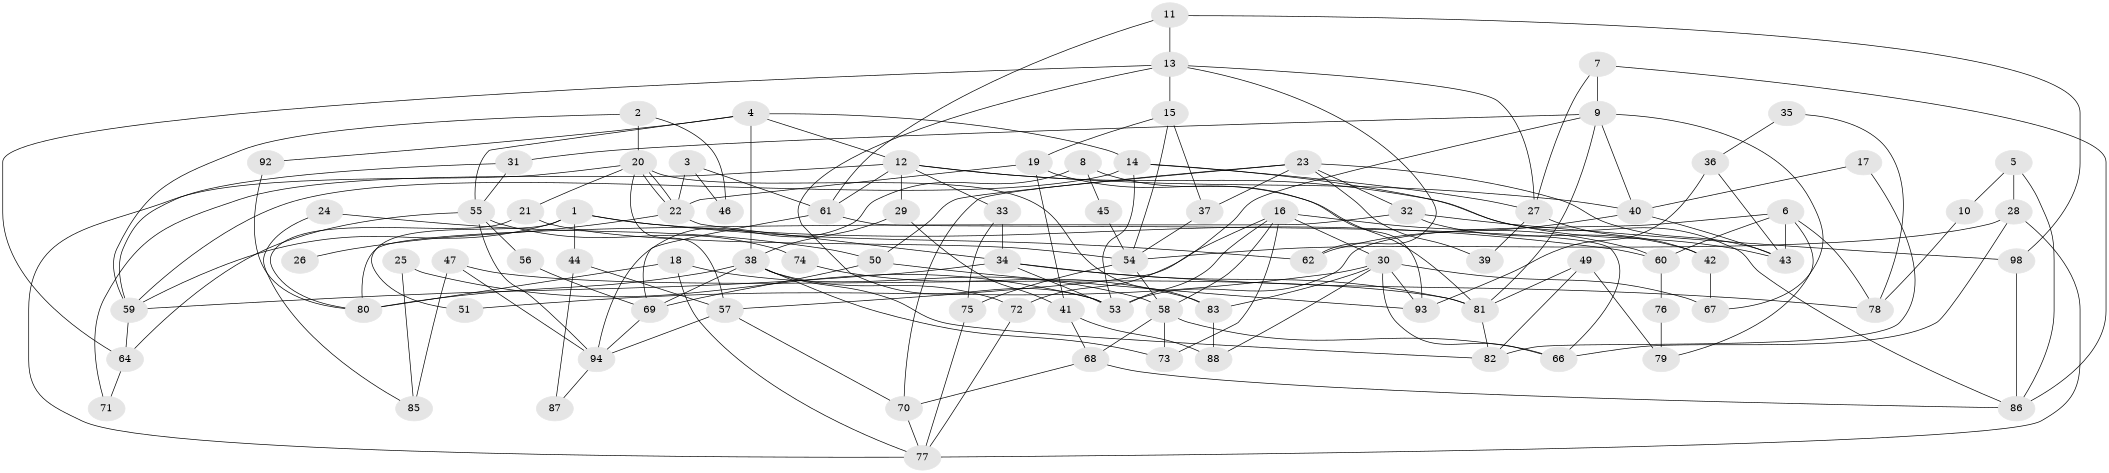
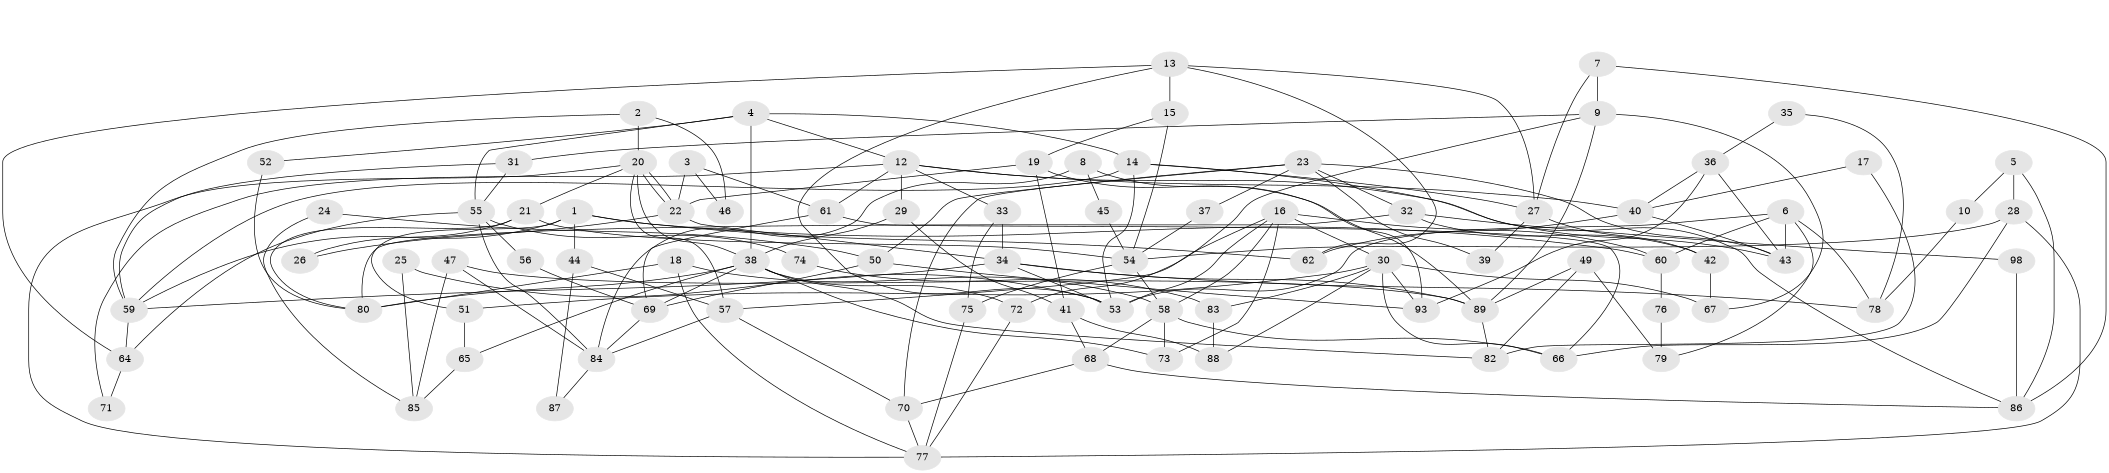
(1170, 15) -> none
(266, 163) -> (266, 163)
(1187, 163) -> none
(1616, 163) -> (1673, 187)
(1016, 196) -> (643, 210)
none -> (363, 241)
(1480, 310) -> (1480, 310)
none -> (465, 359)
(597, 359) -> (597, 359)
